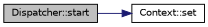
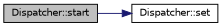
(168, 13) -> (175, 13)
